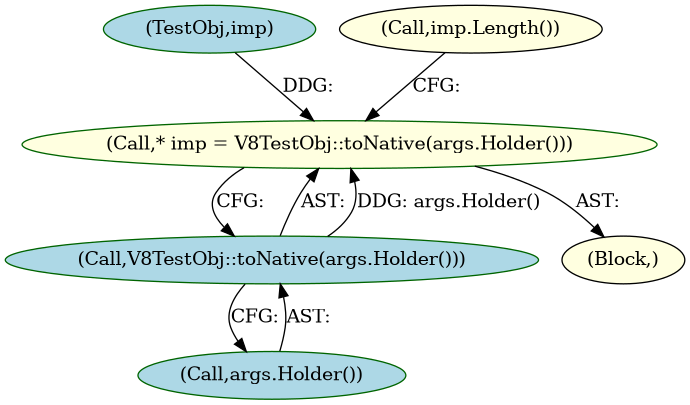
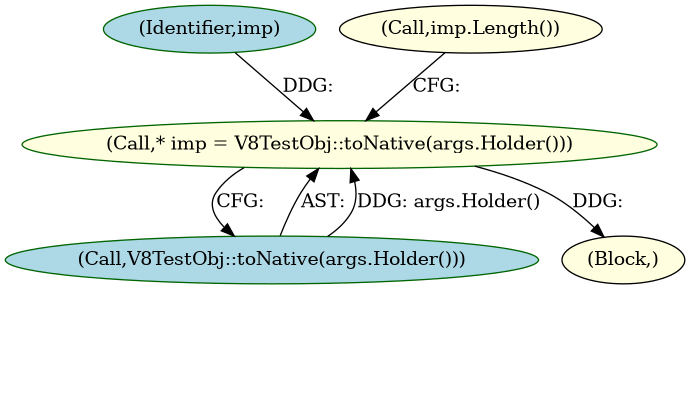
(210, 29) -> (210, 29)
(601, 202) -> (601, 202)
(272, 375) -> none
